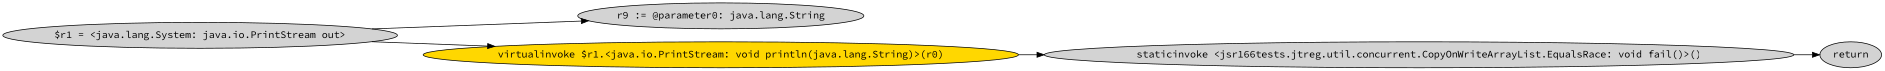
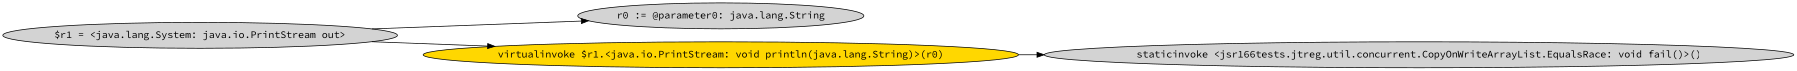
(721, 16) -> (721, 16)
(1851, 55) -> none
